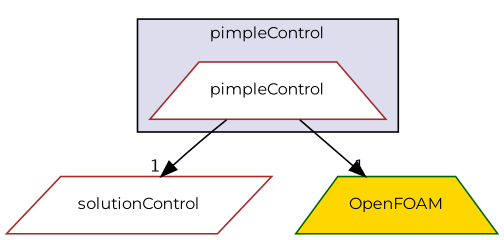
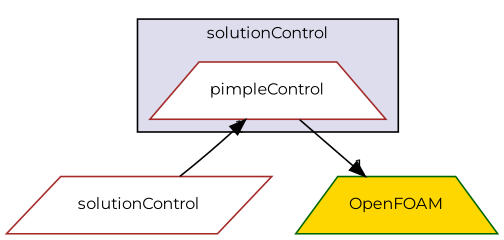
(268, 34) -> (268, 34)
(199, 142) -> (207, 154)
